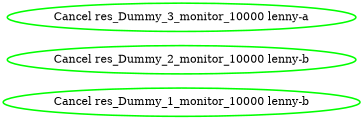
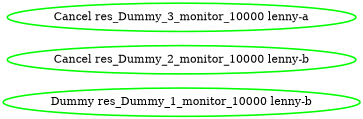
(182, 102) -> (182, 102)
